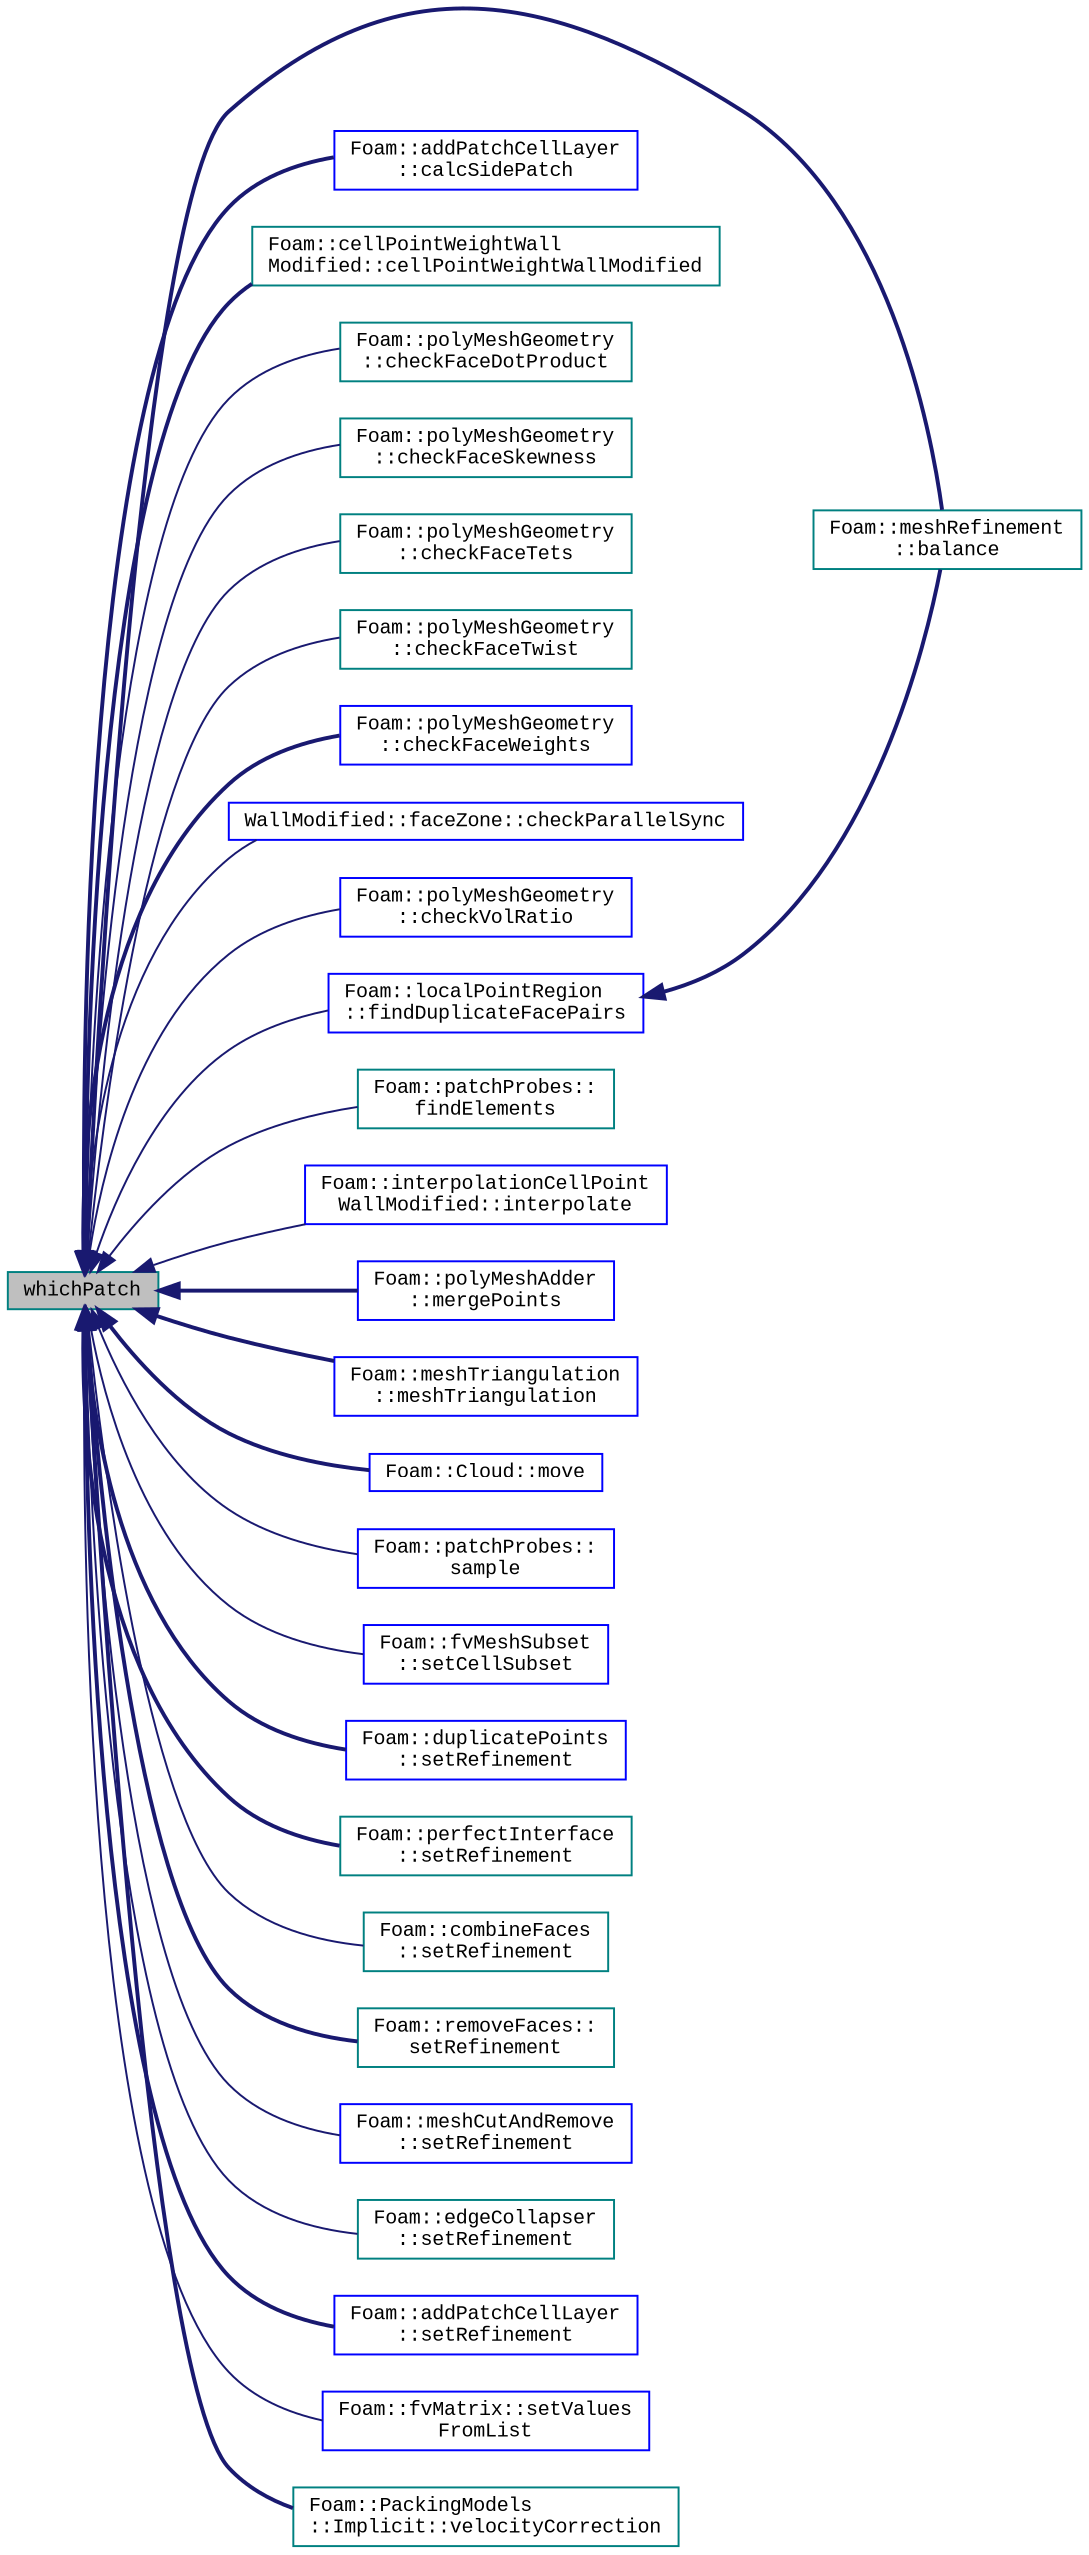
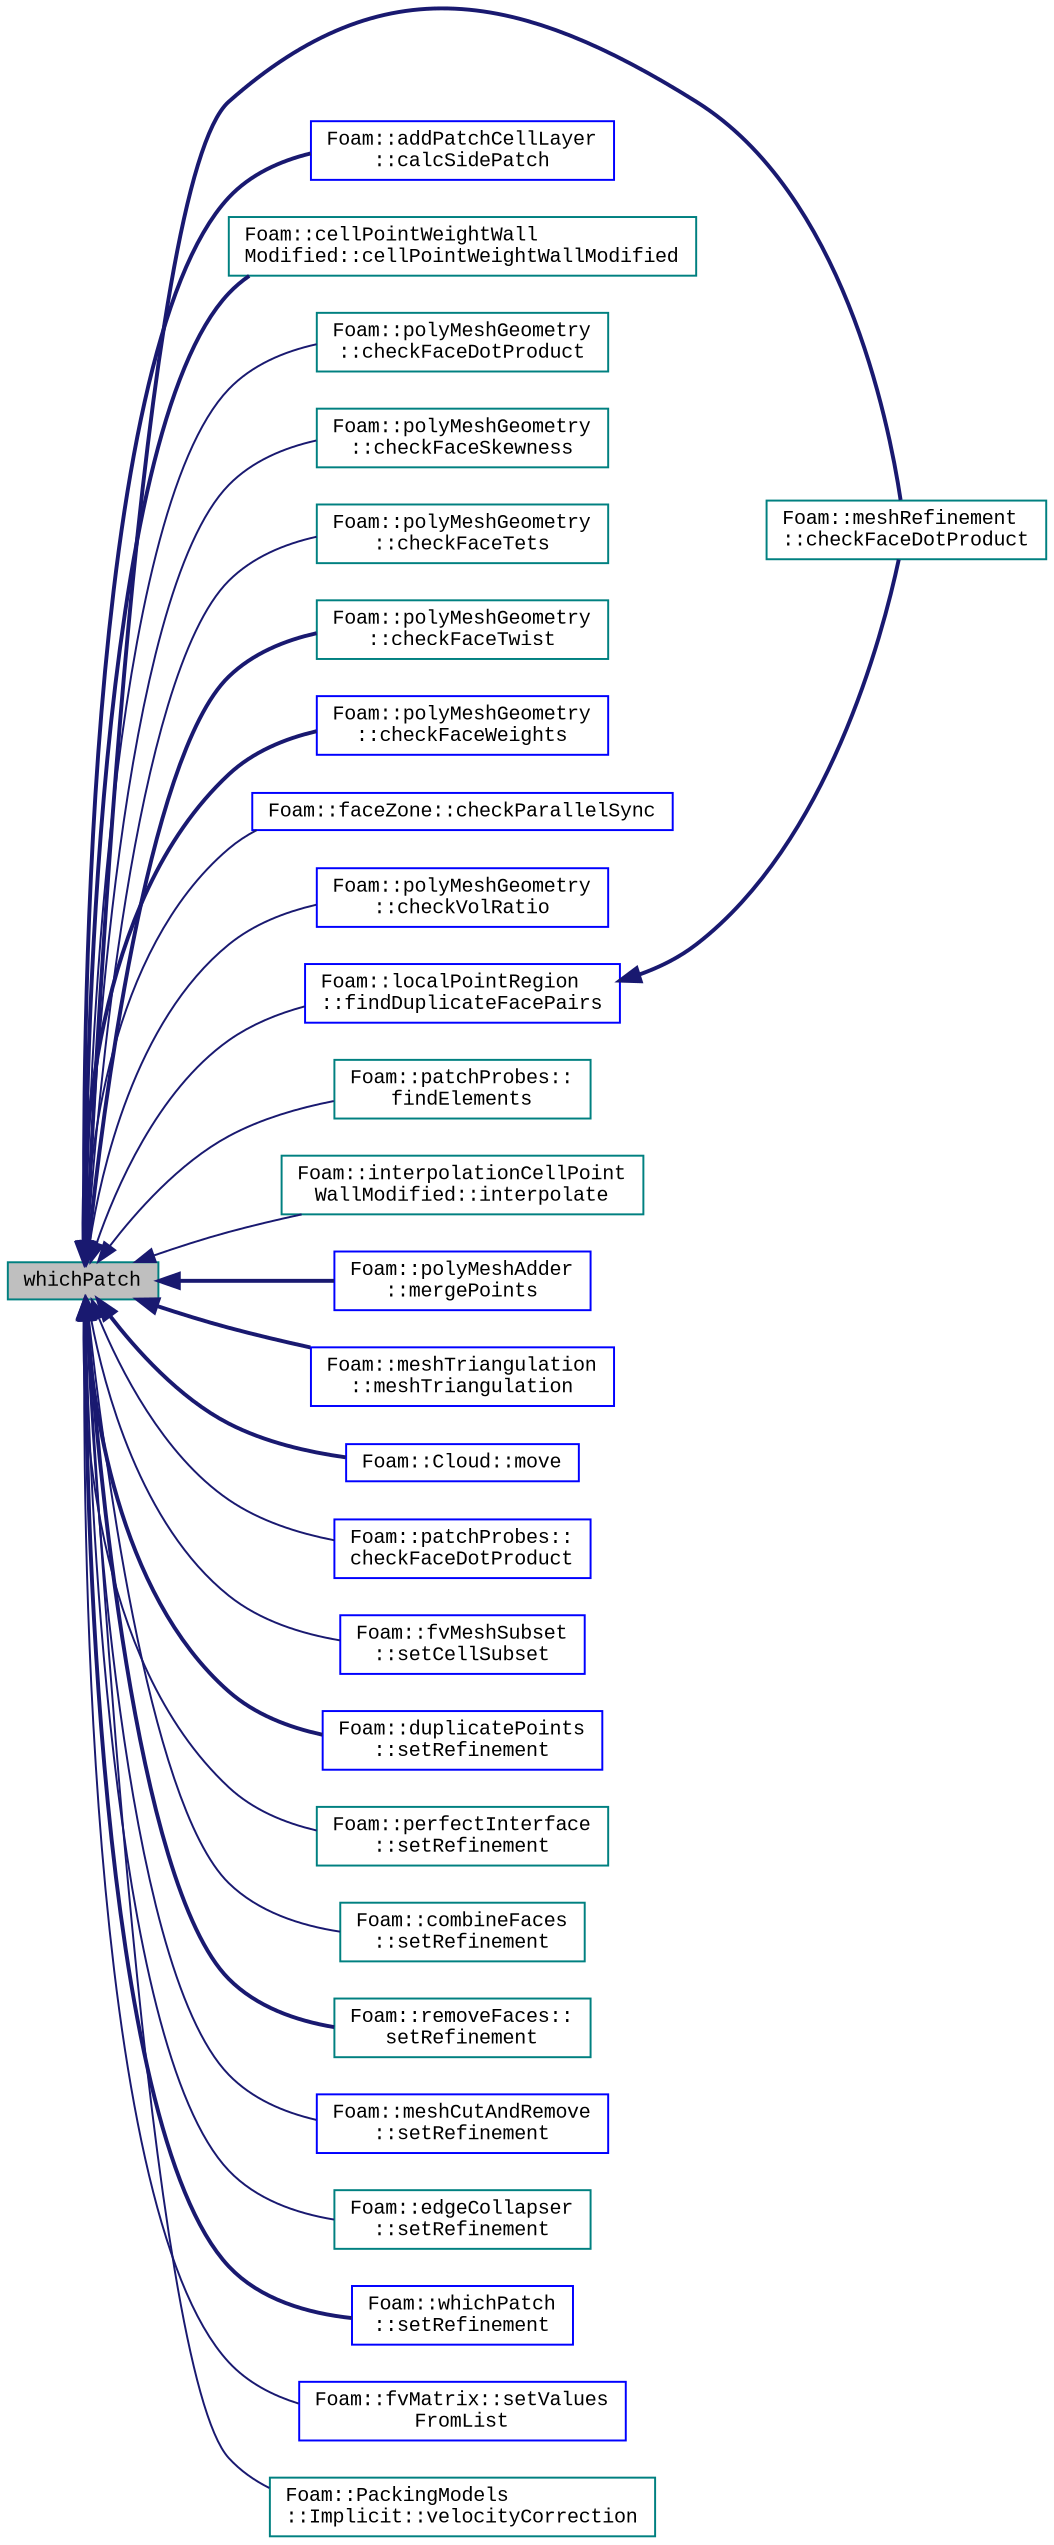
(947, 540) -> (906, 530)
(486, 821) -> (462, 812)
(152, 866) -> (153, 852)
(486, 1195) -> (462, 1185)
(486, 1559) -> (462, 1549)
(169, 1722) -> (170, 1711)
(157, 2155) -> (159, 2158)
(486, 2325) -> (462, 2315)
